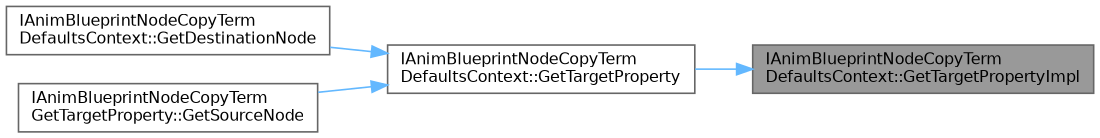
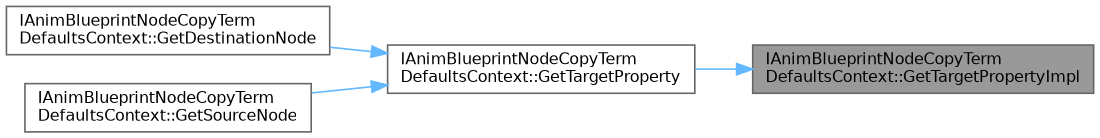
(168, 108) -> (168, 108)
